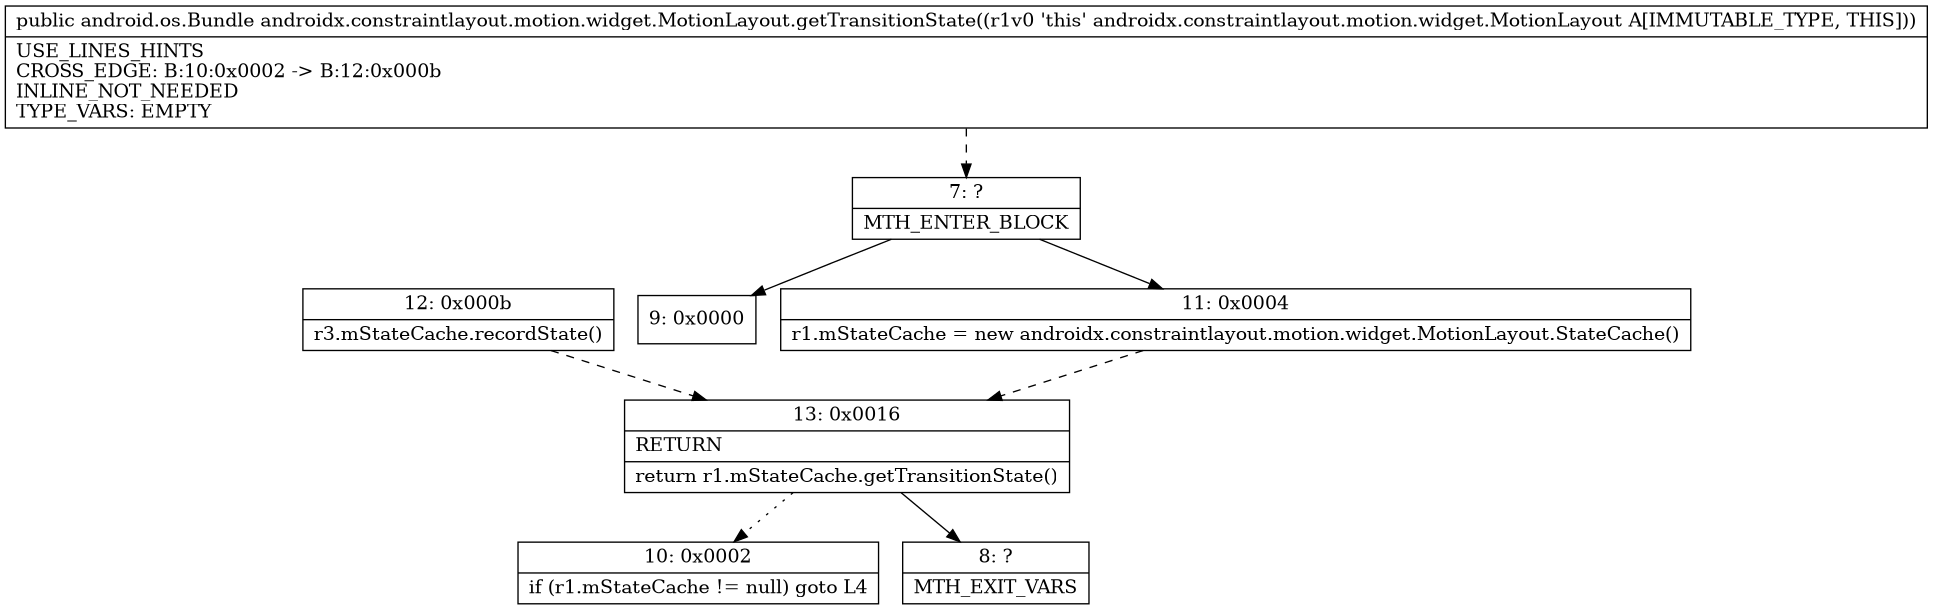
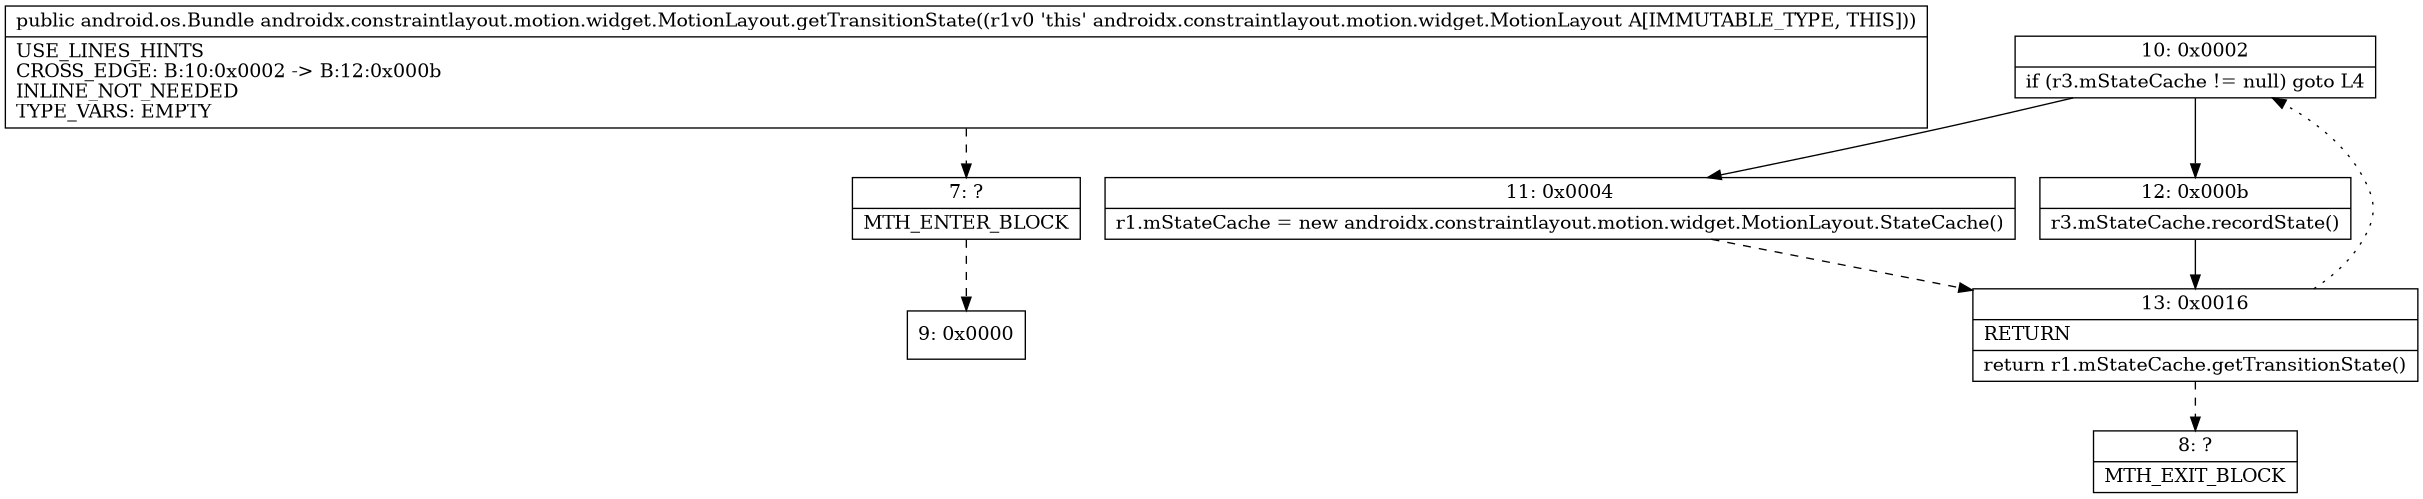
none -> (2195, 131)
(1095, 261) -> (1897, 138)
(828, 265) -> (966, 268)
(622, 373) -> (2195, 257)
(925, 513) -> (2195, 399)
(698, 588) -> (2195, 82)
(996, 588) -> (2195, 476)
